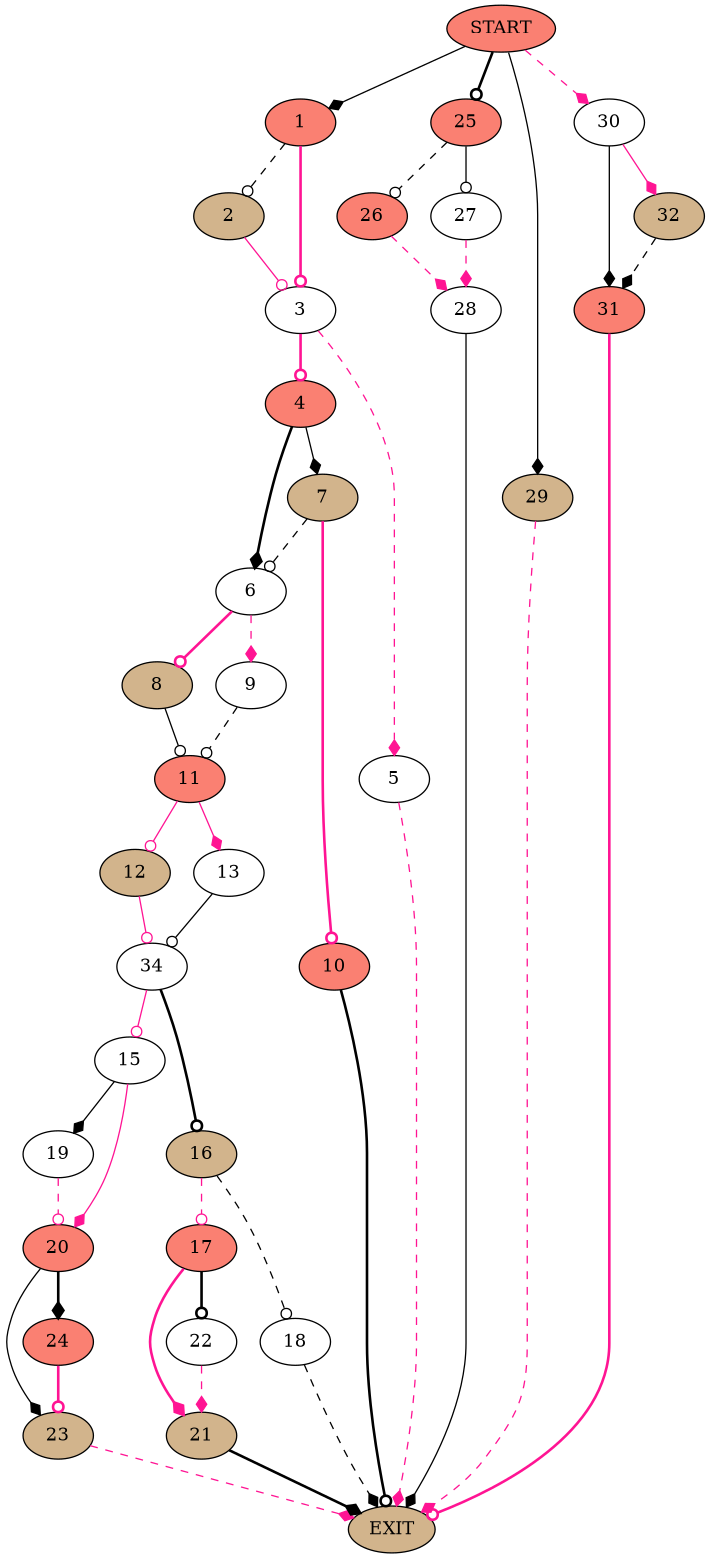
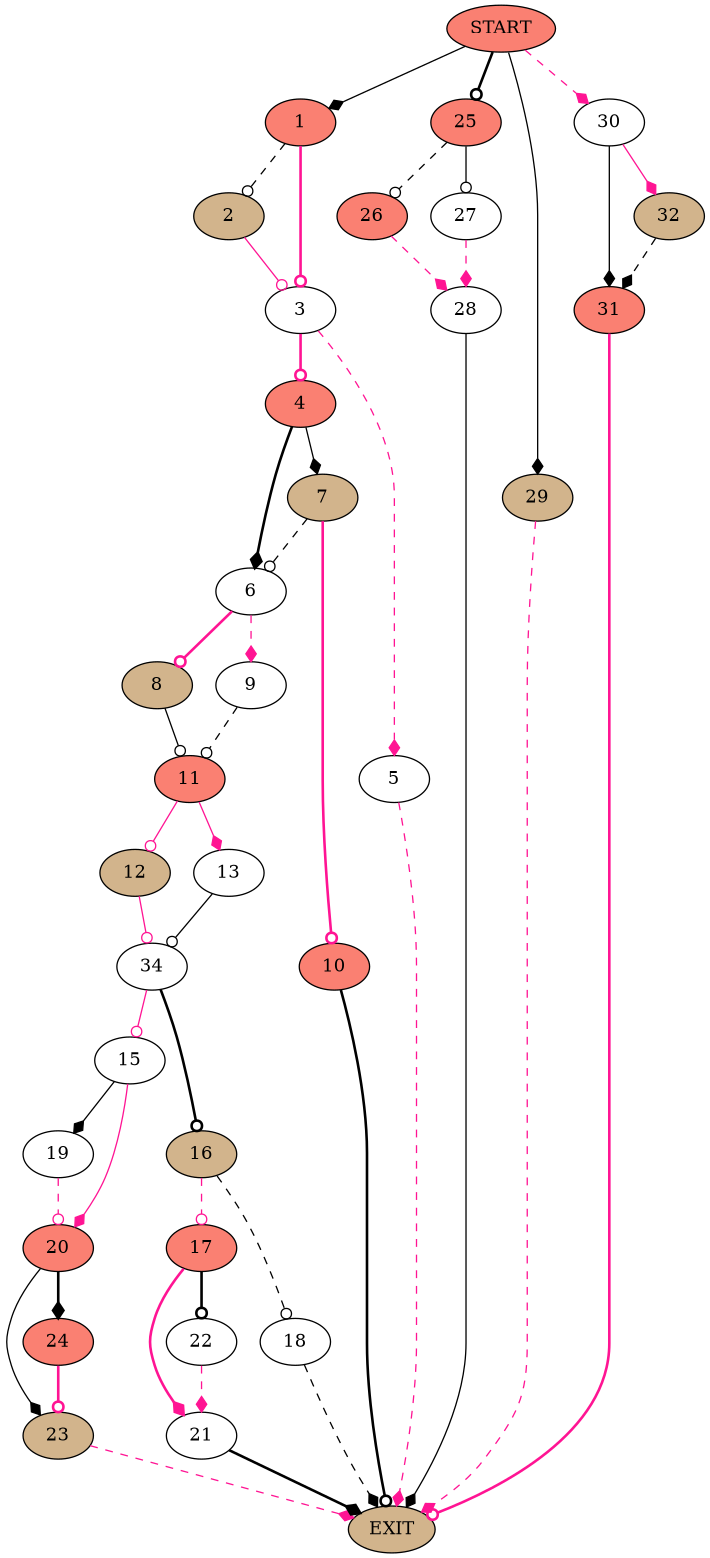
(202, 1436) -> (202, 1436)
